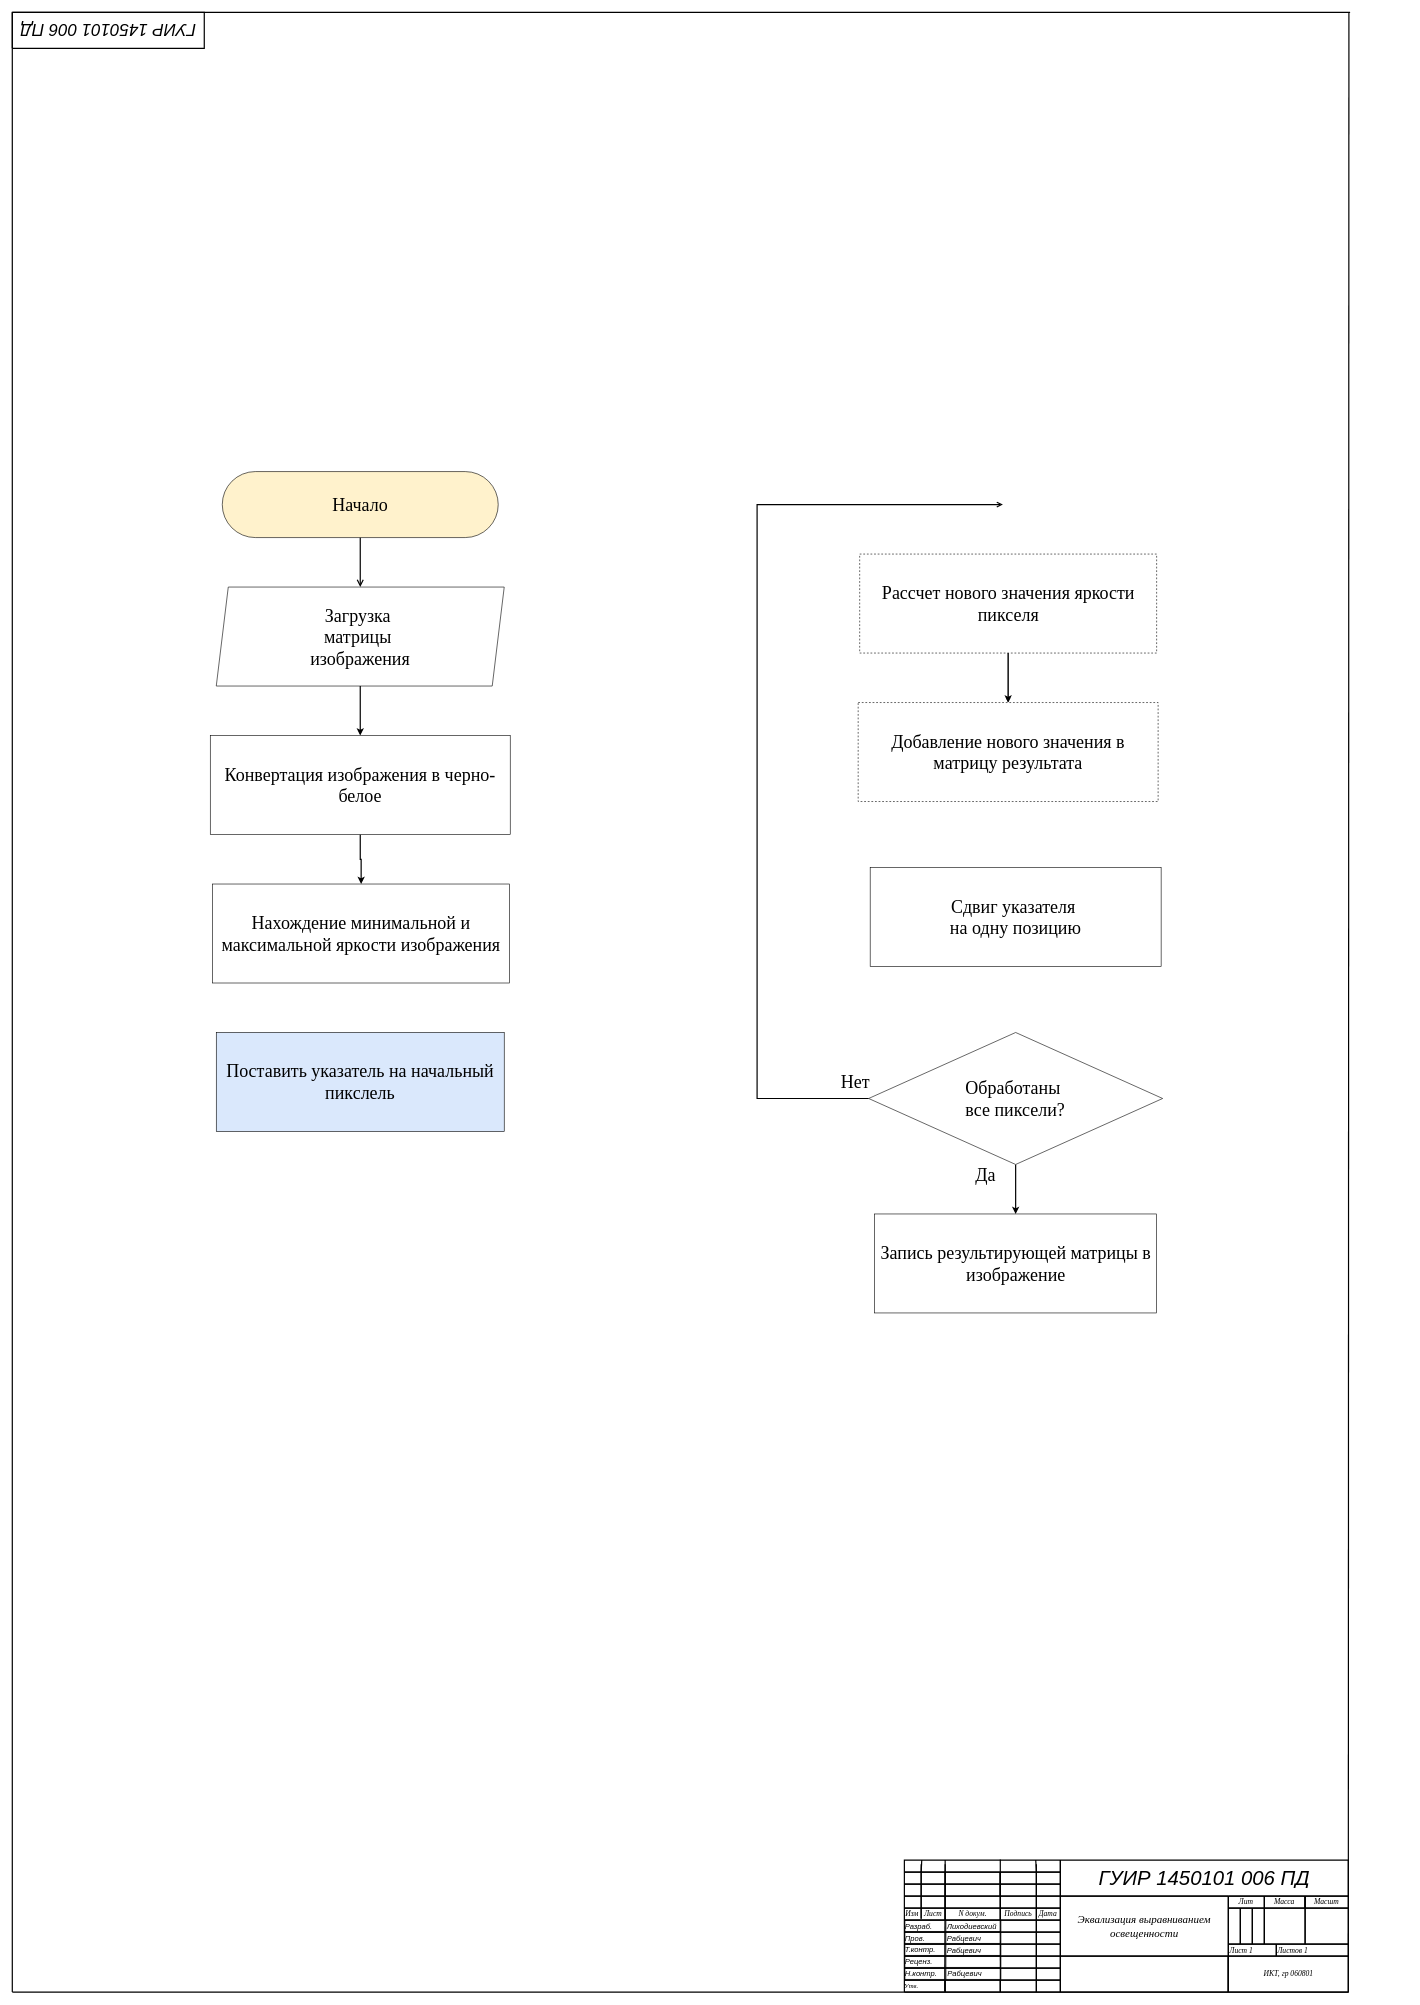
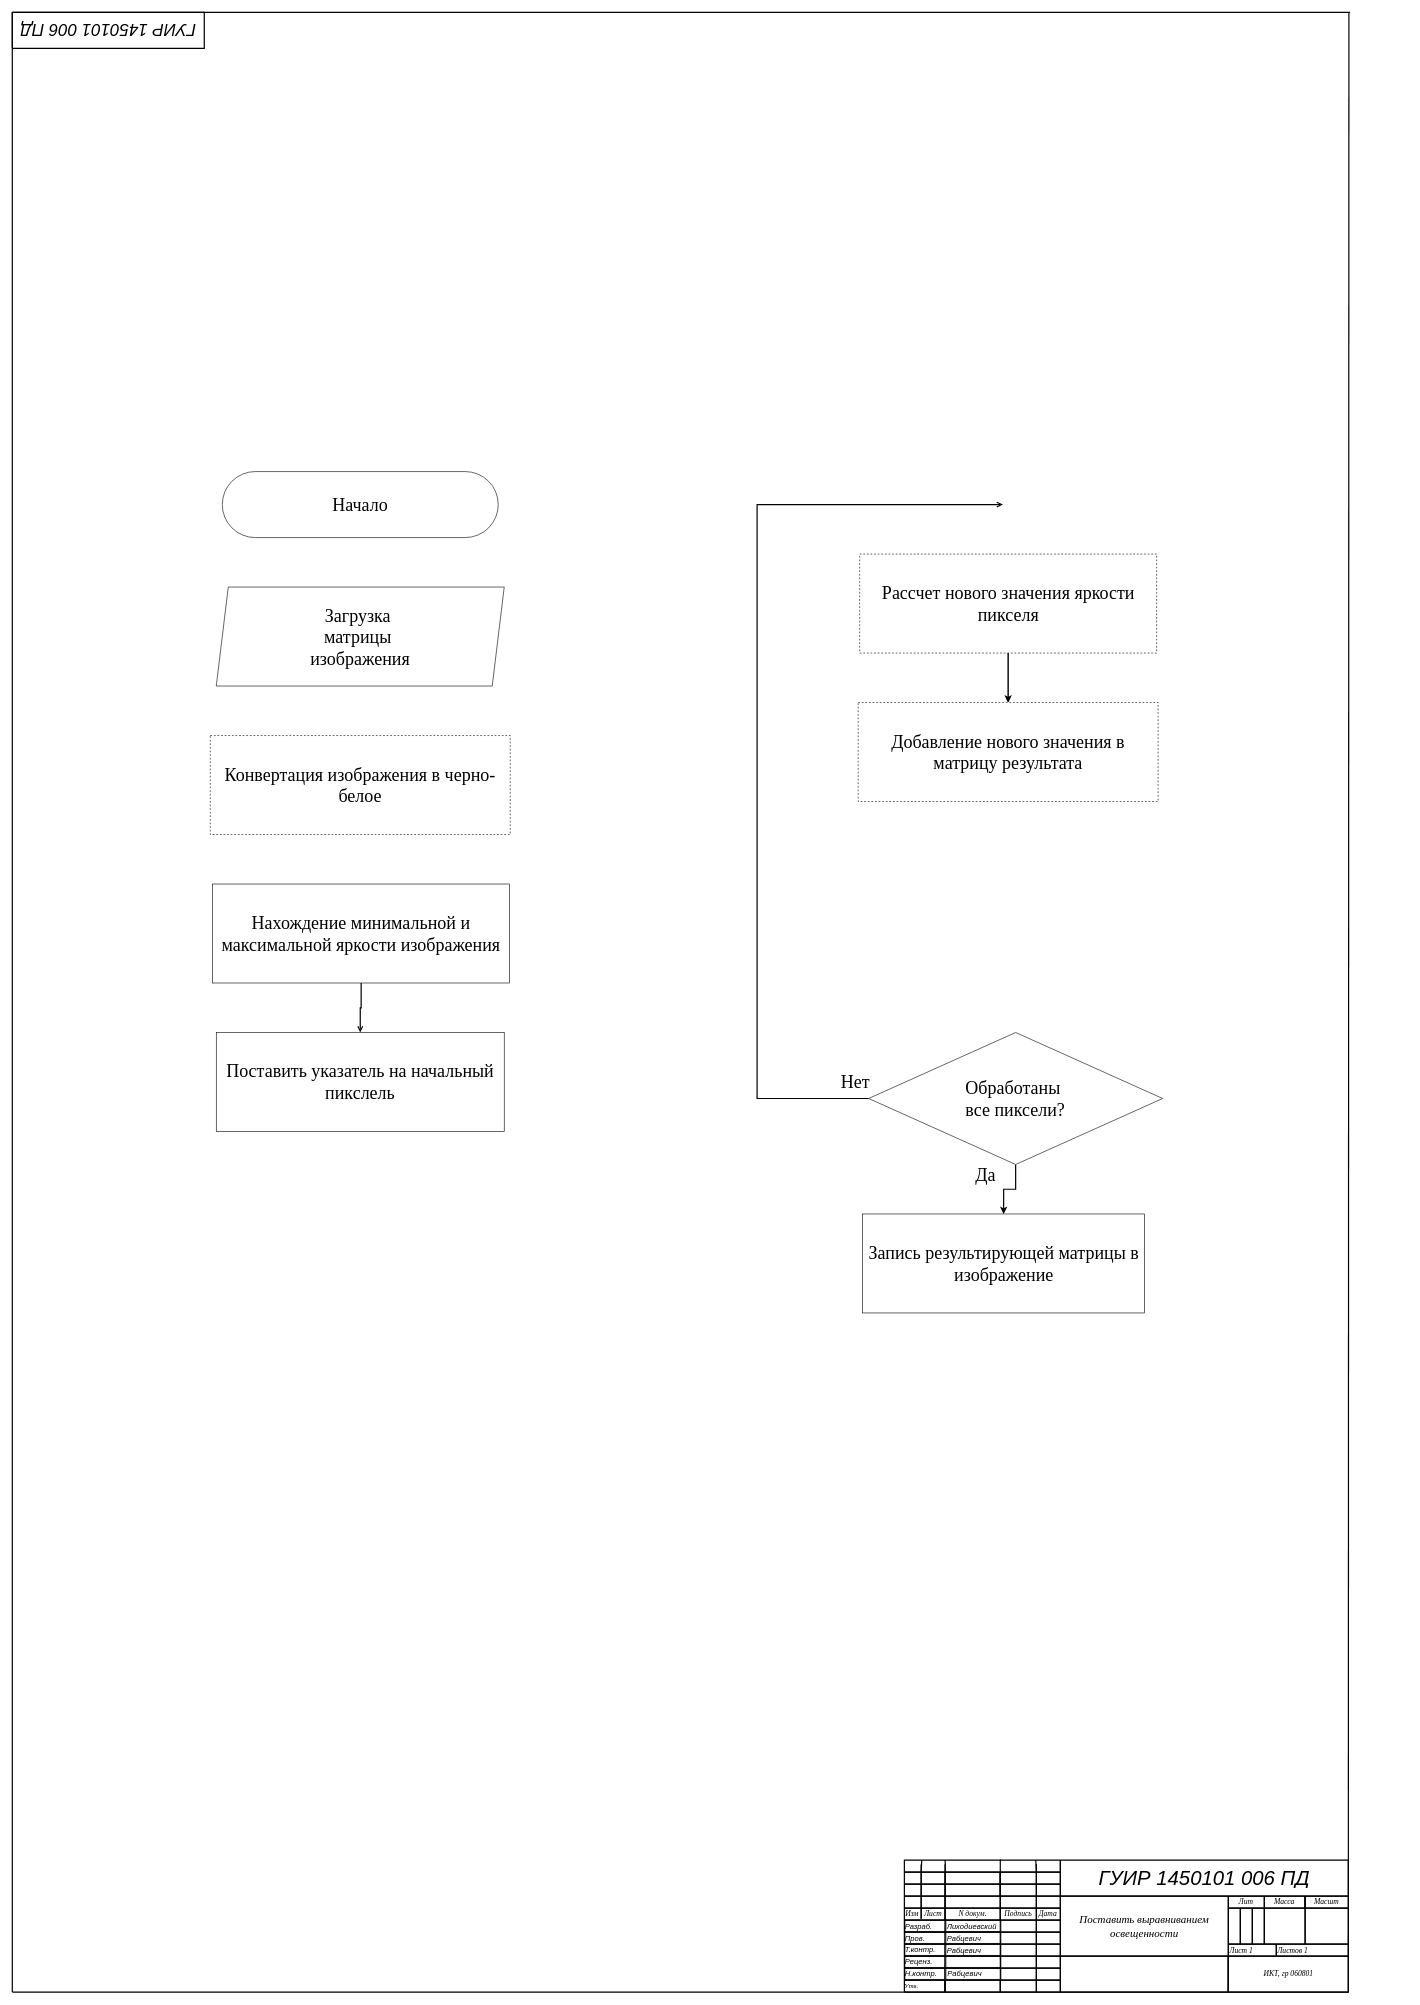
(360, 505) -> (360, 505)
(360, 561) -> none
(360, 708) -> none
(360, 785) -> (360, 785)
(360, 857) -> none
(1016, 917) -> none
none -> (361, 1007)
(360, 1082) -> (360, 1082)
(1016, 1264) -> (1004, 1264)
(1145, 1926) -> (1145, 1926)
